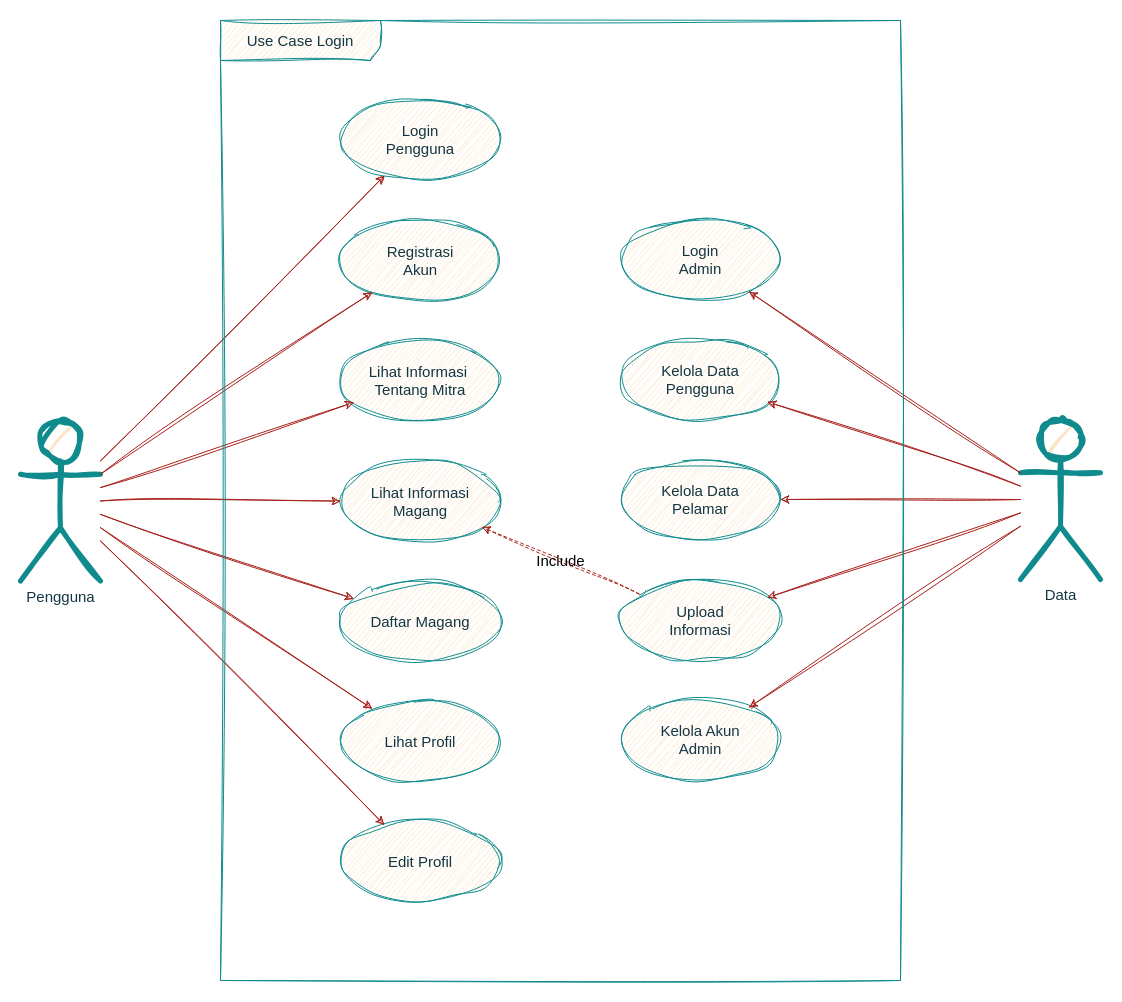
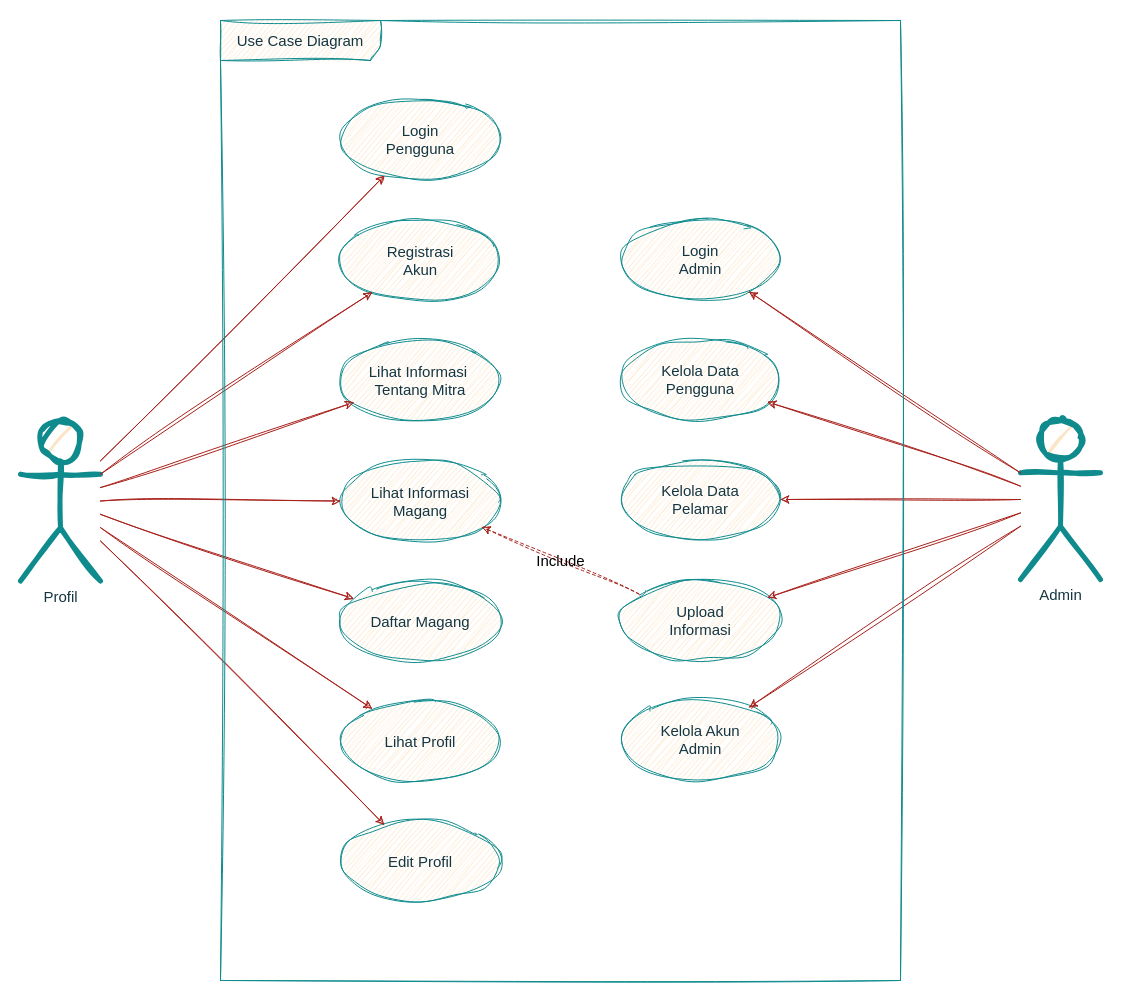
(301, 41) -> (301, 41)
(1061, 594) -> (1061, 594)
(61, 596) -> (61, 596)
